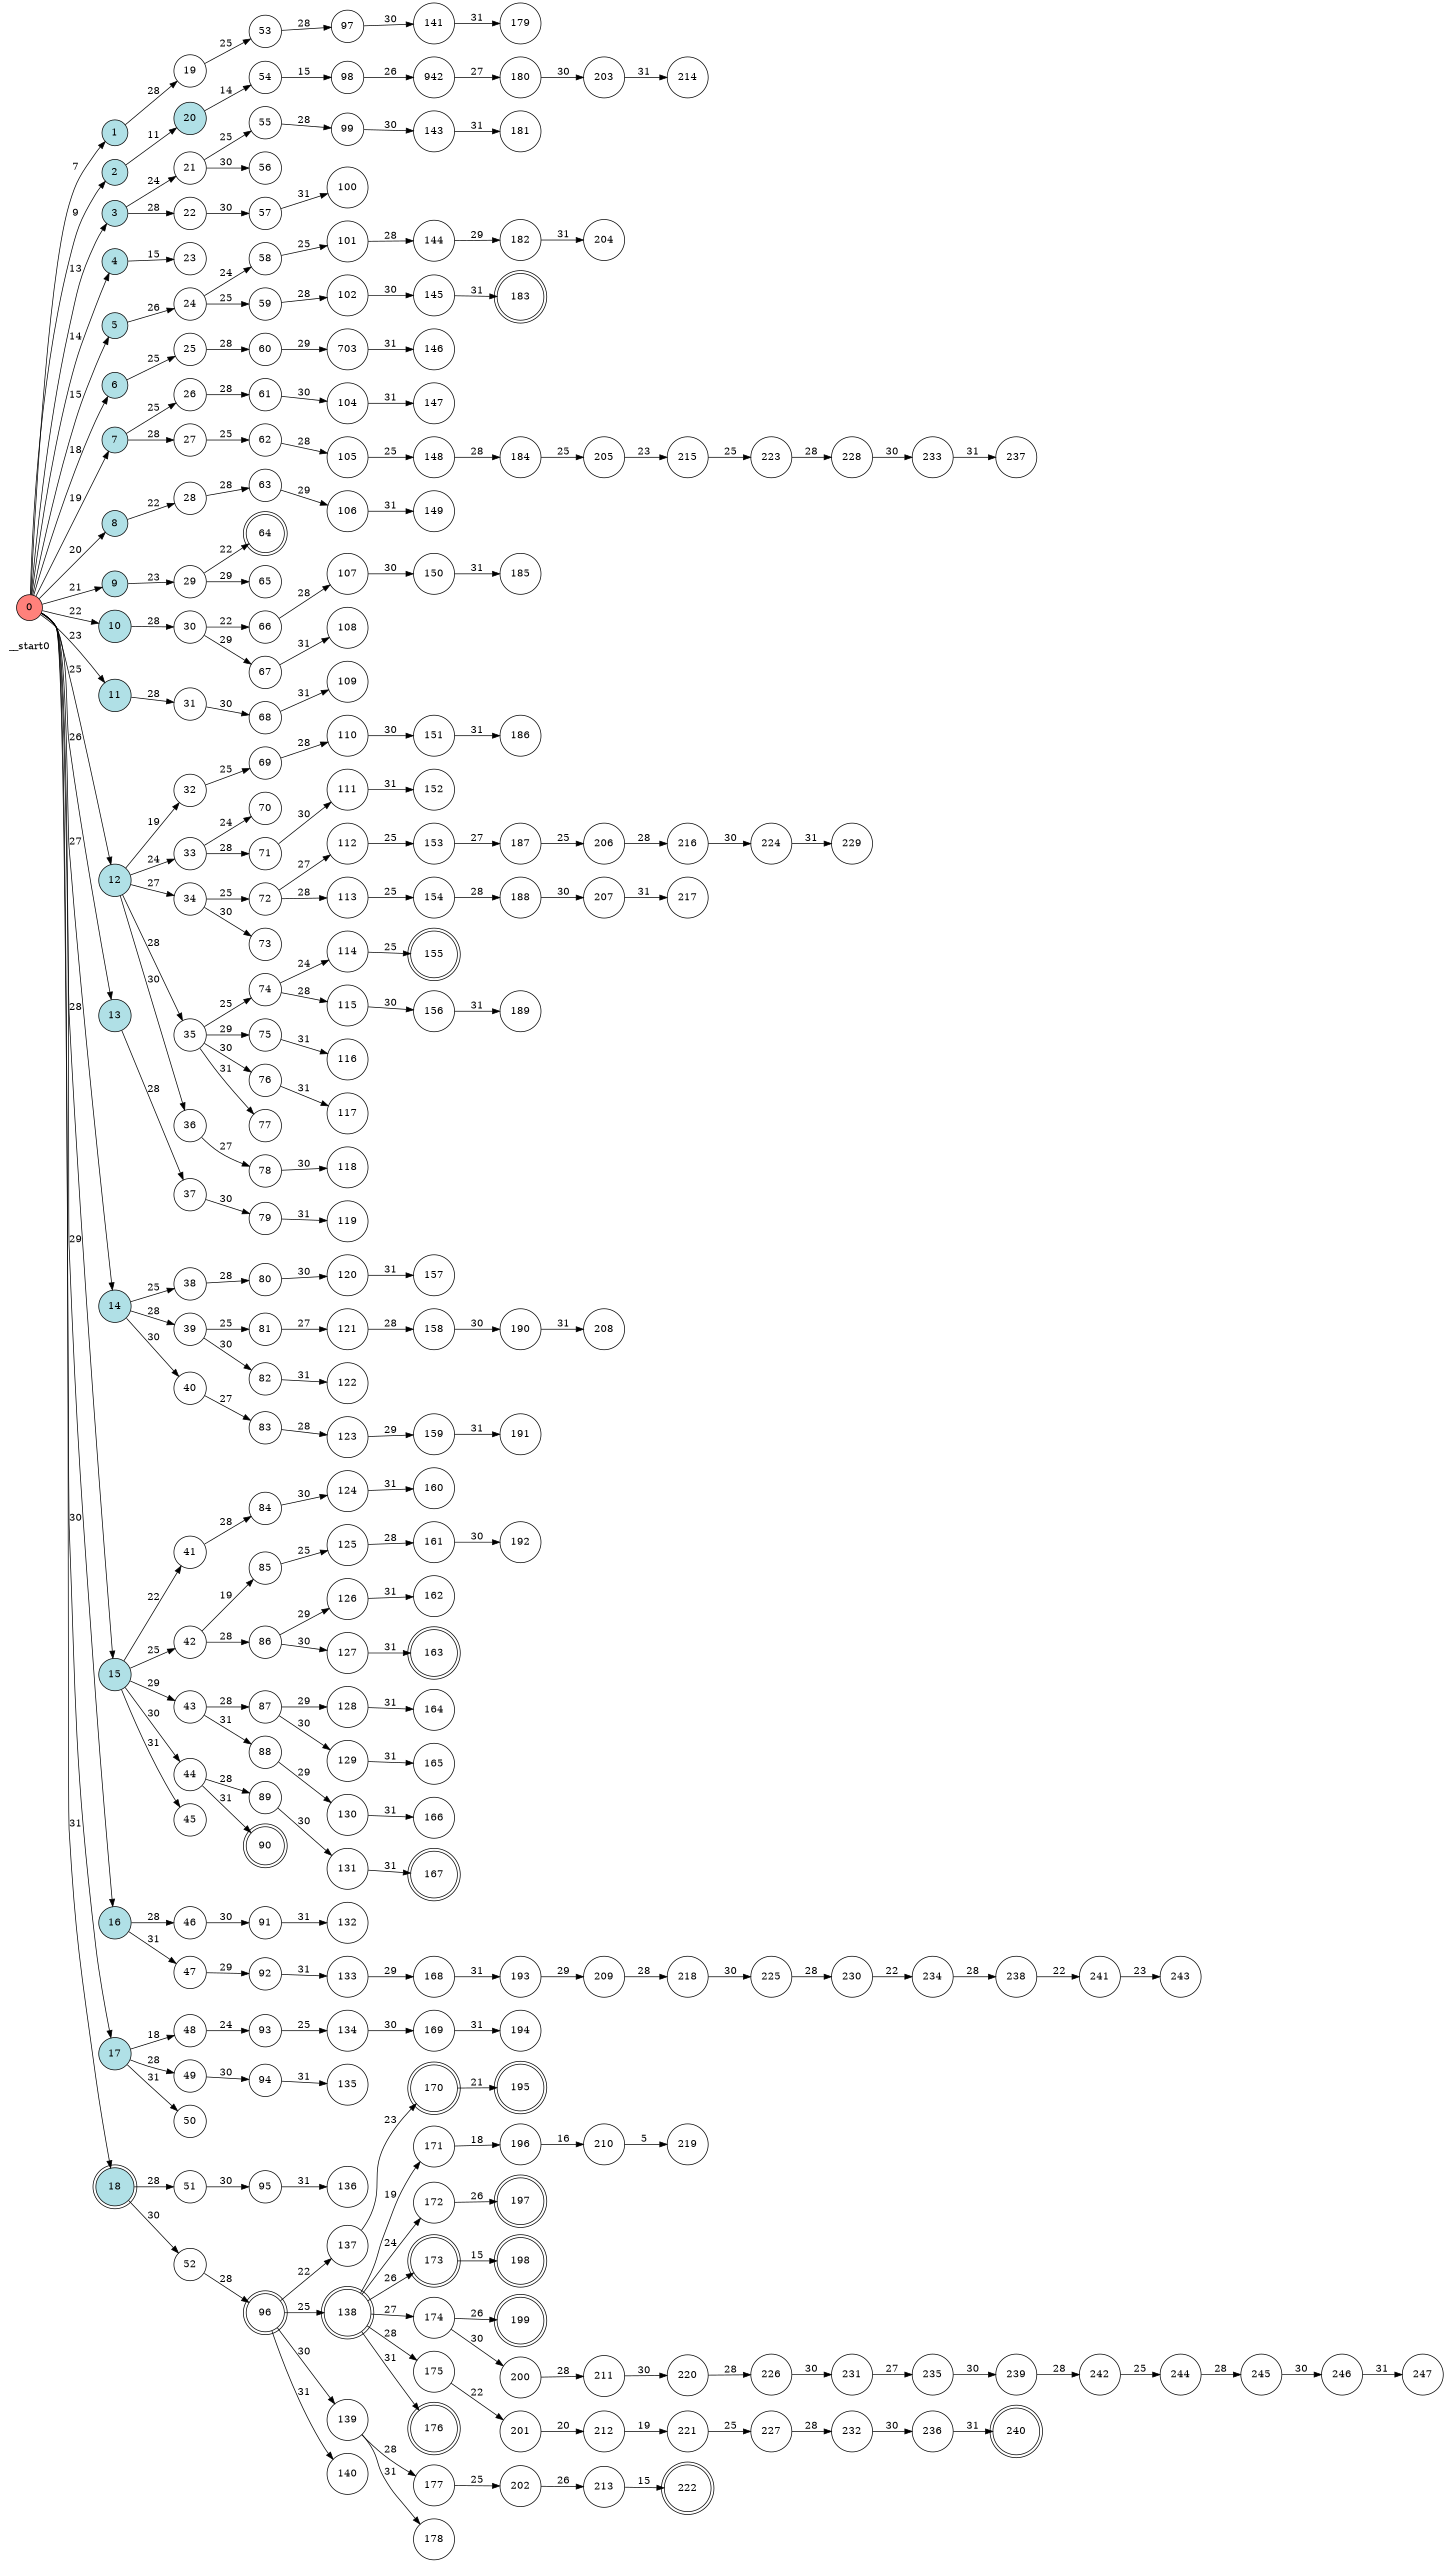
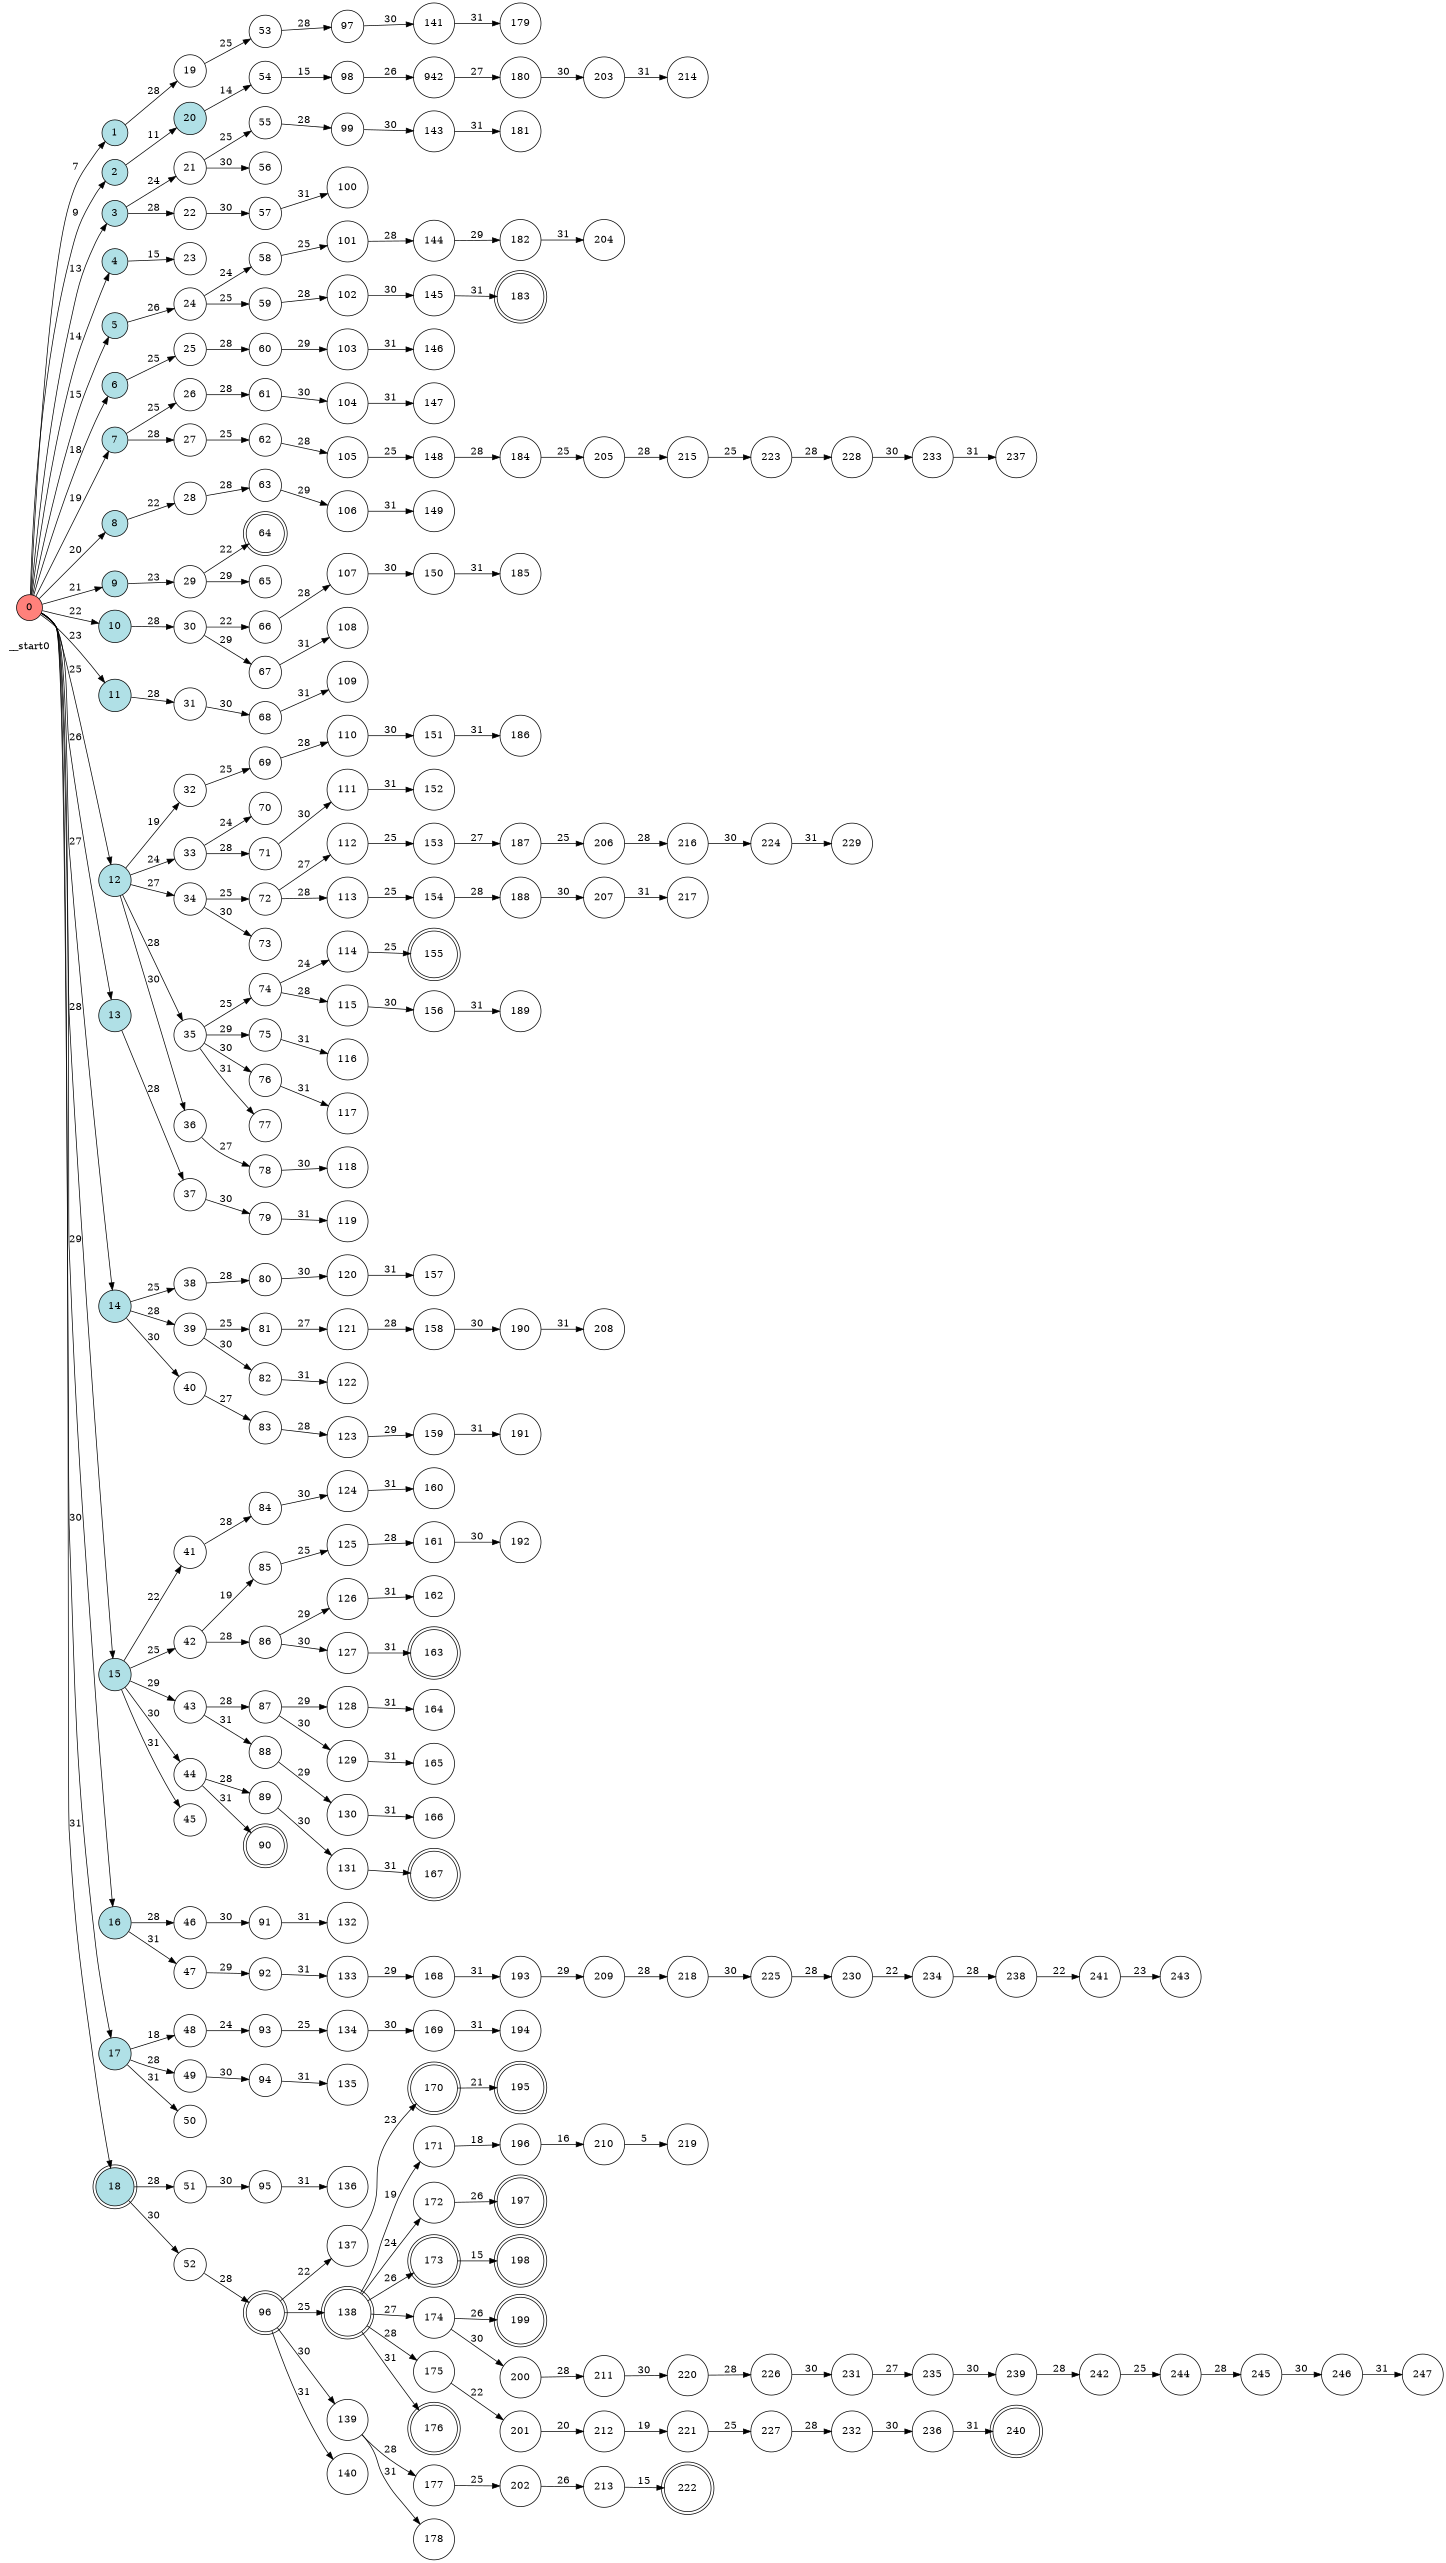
(348, 349) -> (348, 349)
(644, 452) -> (644, 452)
